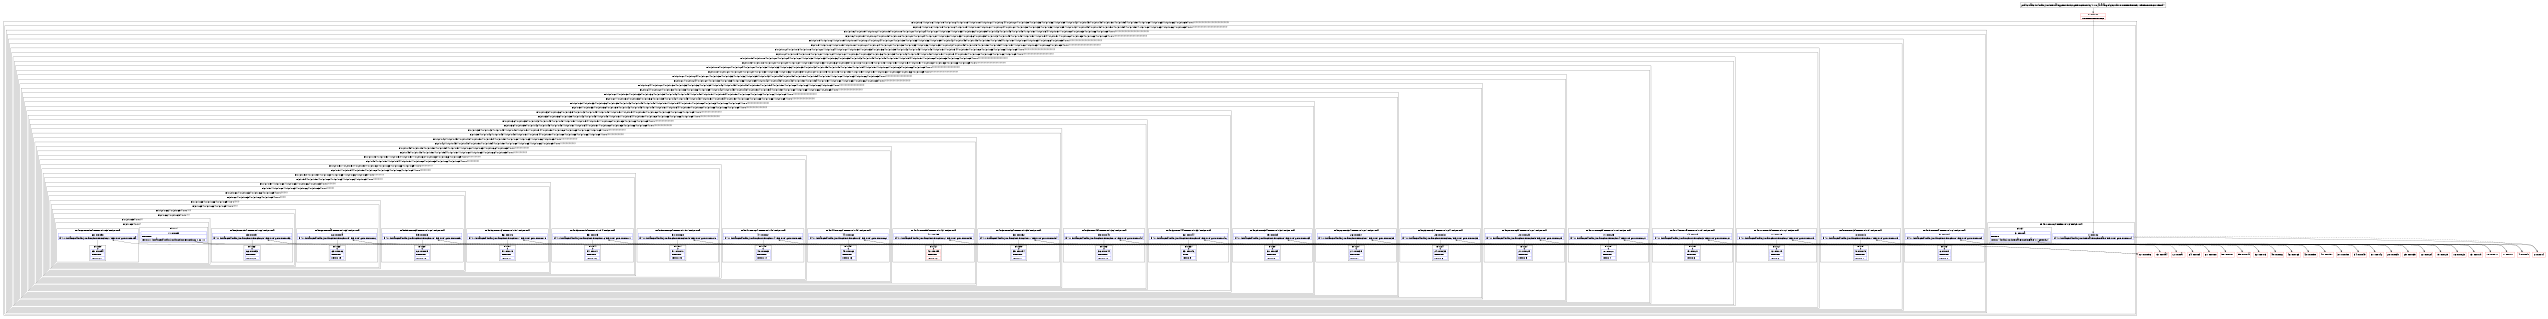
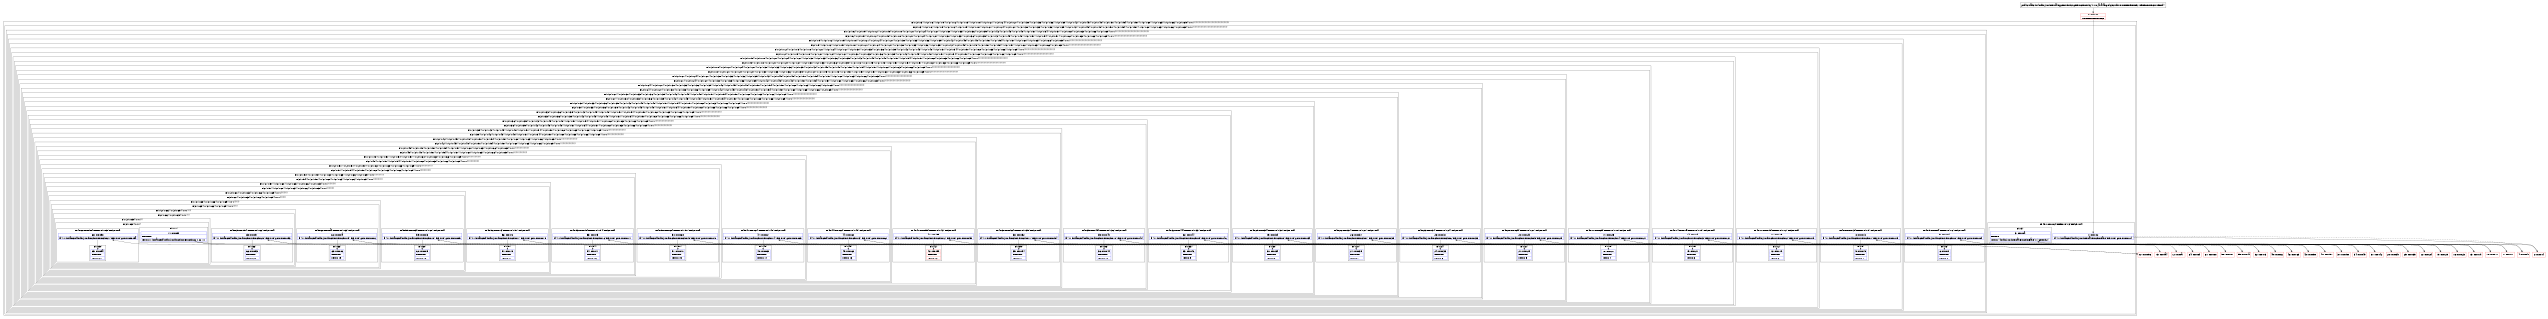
(1186, 255) -> (1187, 255)
